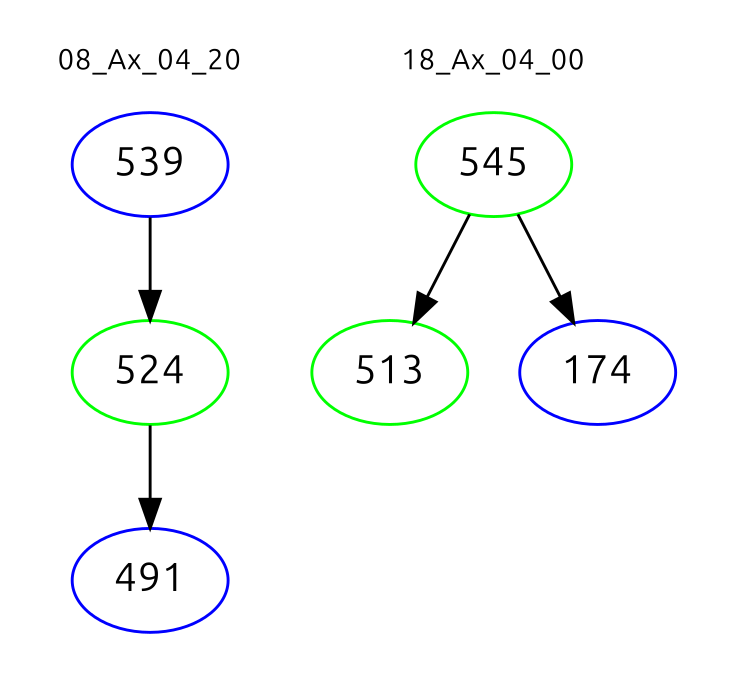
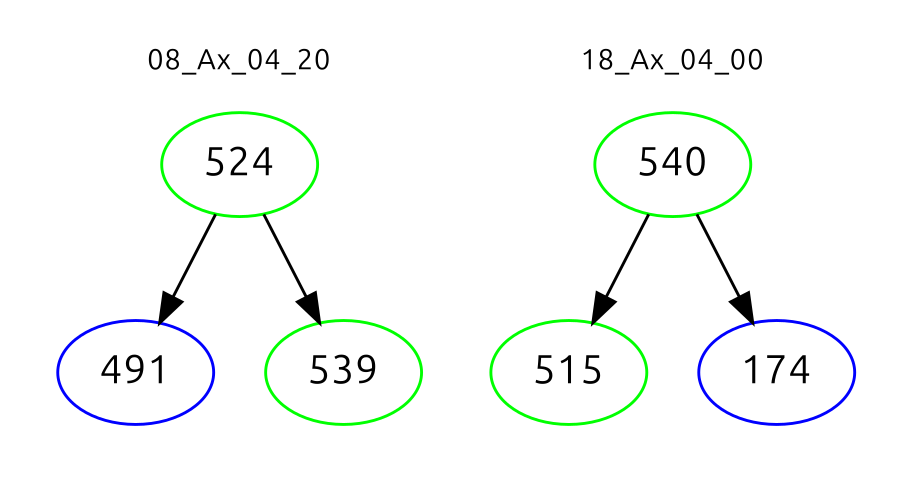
(150, 165) -> (344, 372)
(494, 165) -> (673, 165)
(150, 254) -> (285, 256)
(390, 372) -> (569, 372)
